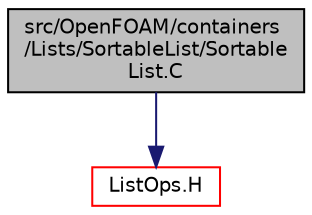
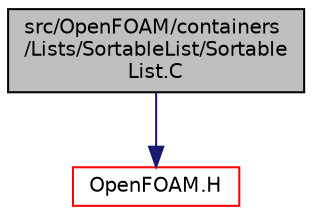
(156, 187) -> (156, 187)
